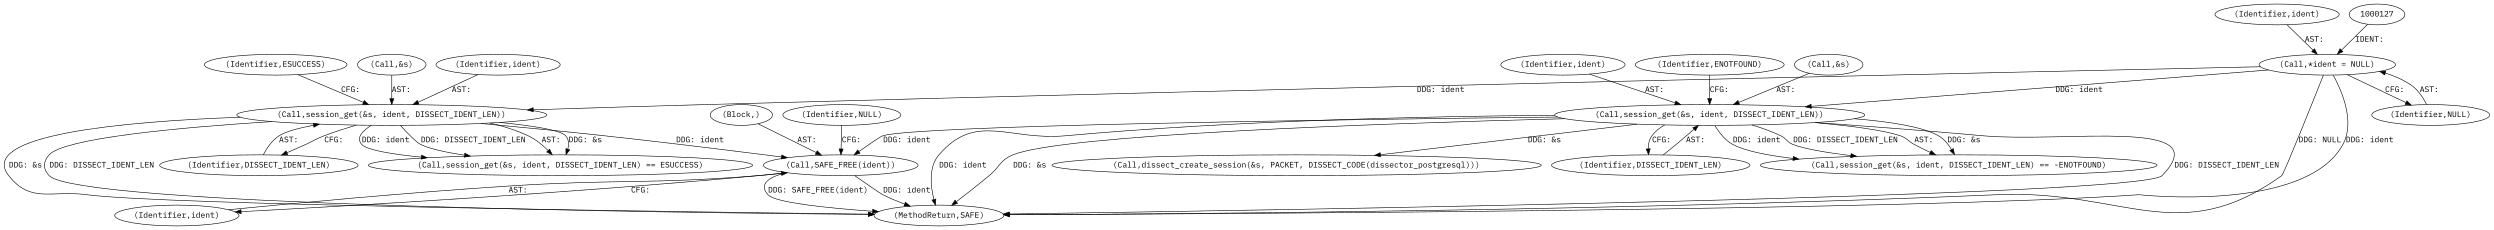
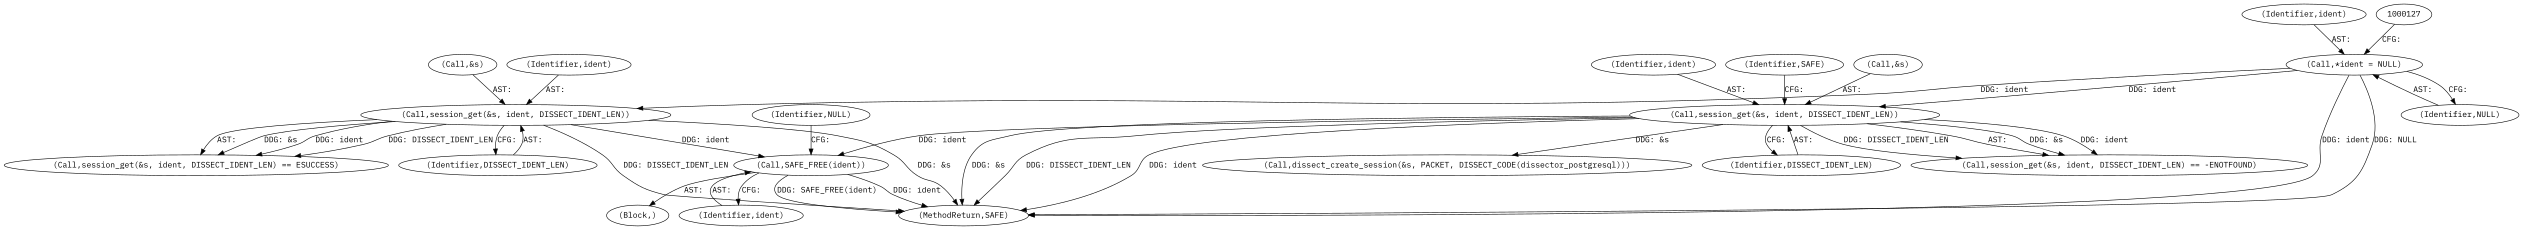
(2372, 40) -> (2394, 40)
(276, 65) -> none
(1710, 65) -> (1785, 65)
(787, 138) -> (703, 181)
